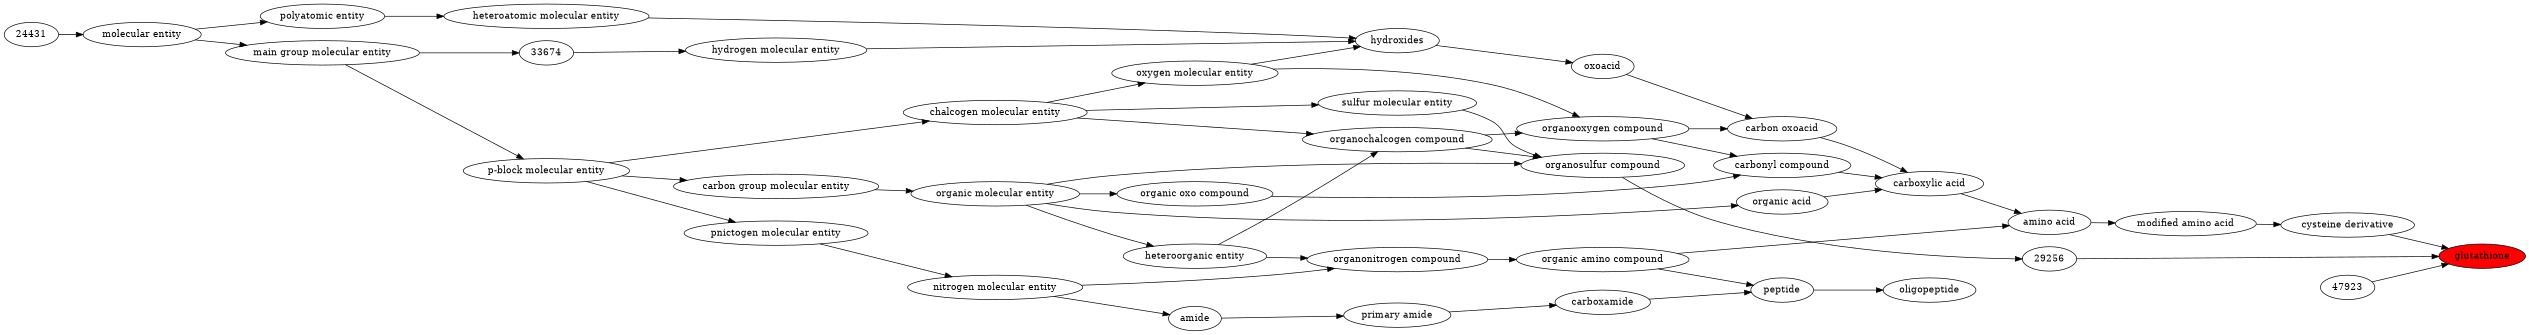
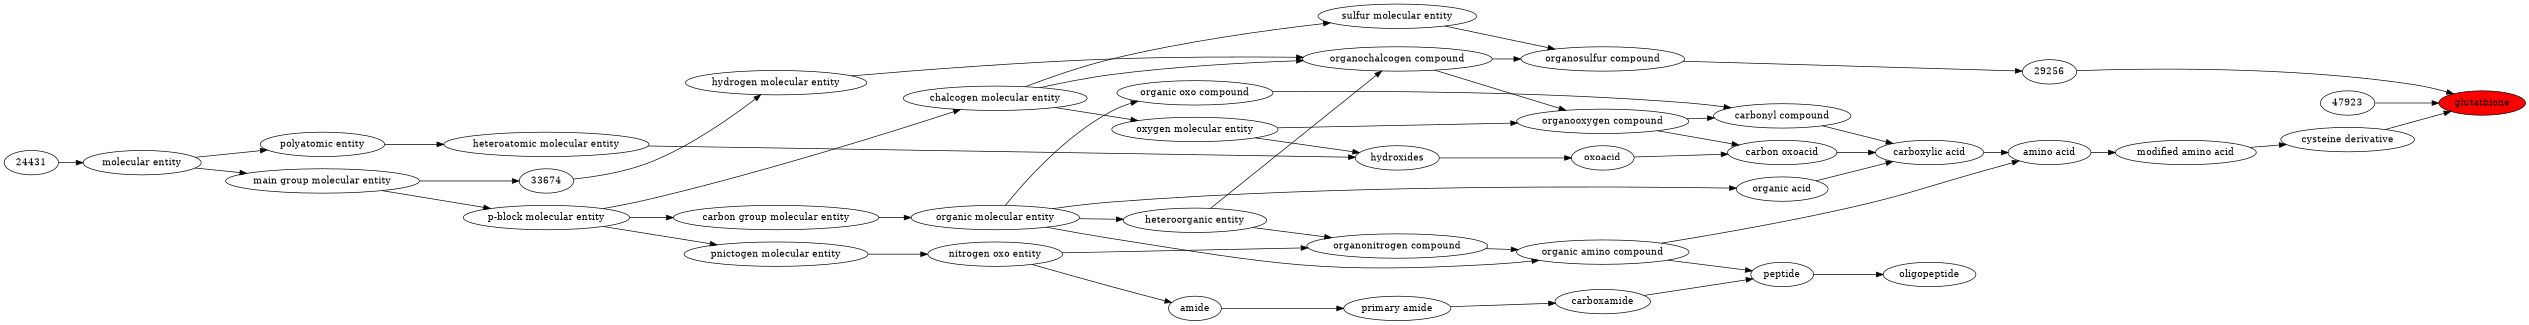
(1108, 45) -> (1074, 61)
(1280, 166) -> (1288, 264)
(995, 287) -> (995, 254)
